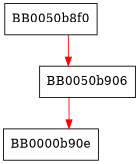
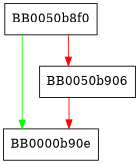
none -> (22, 78)
